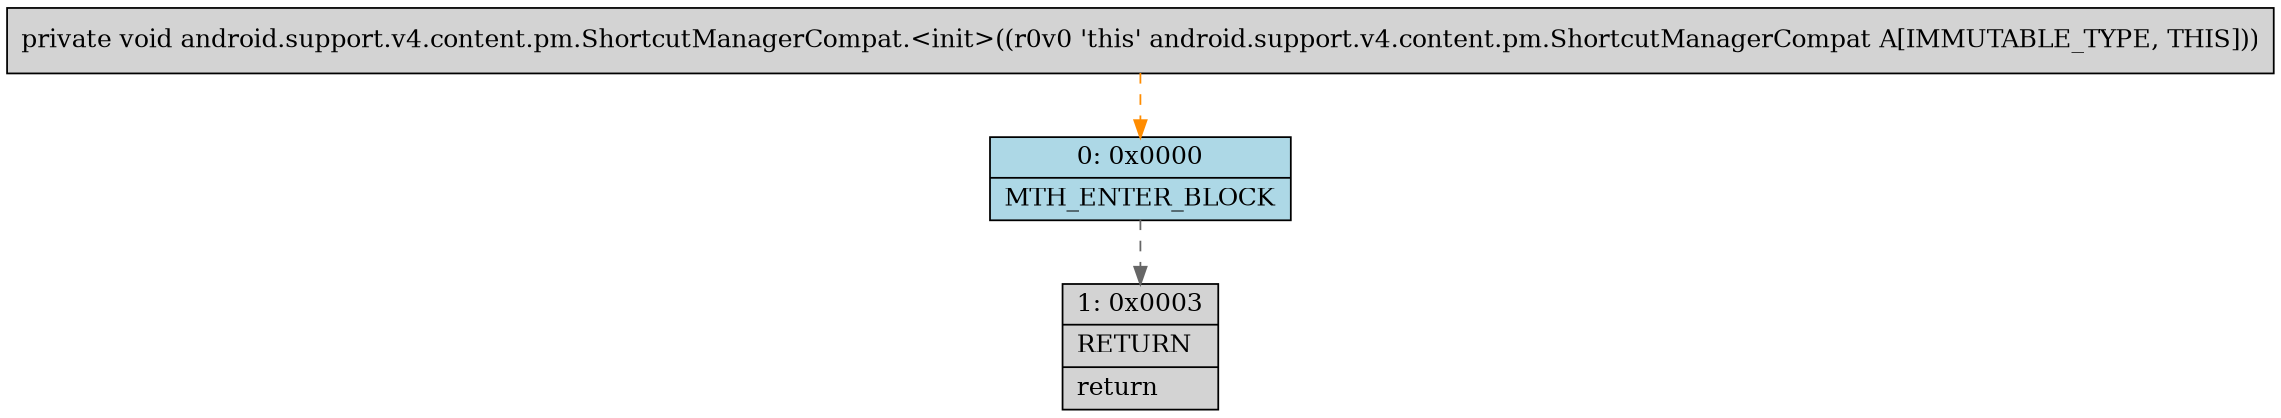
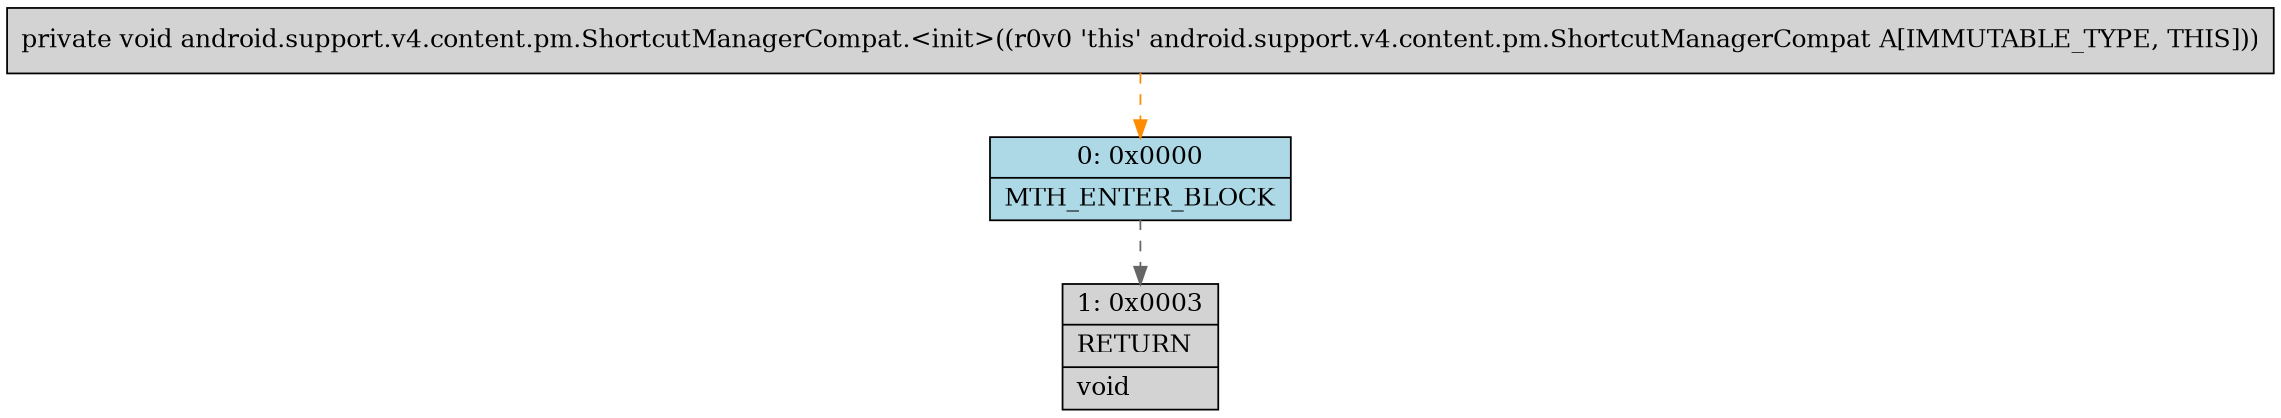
(1117, 388) -> (1104, 388)
